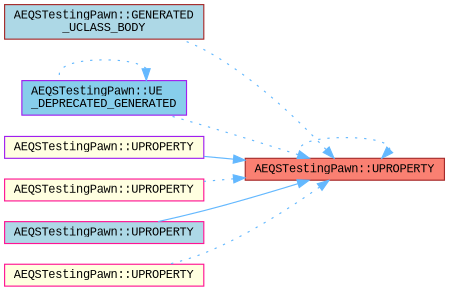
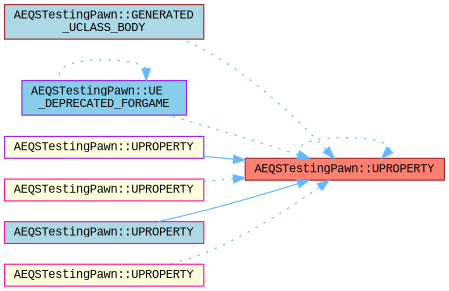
(104, 98) -> (104, 98)
